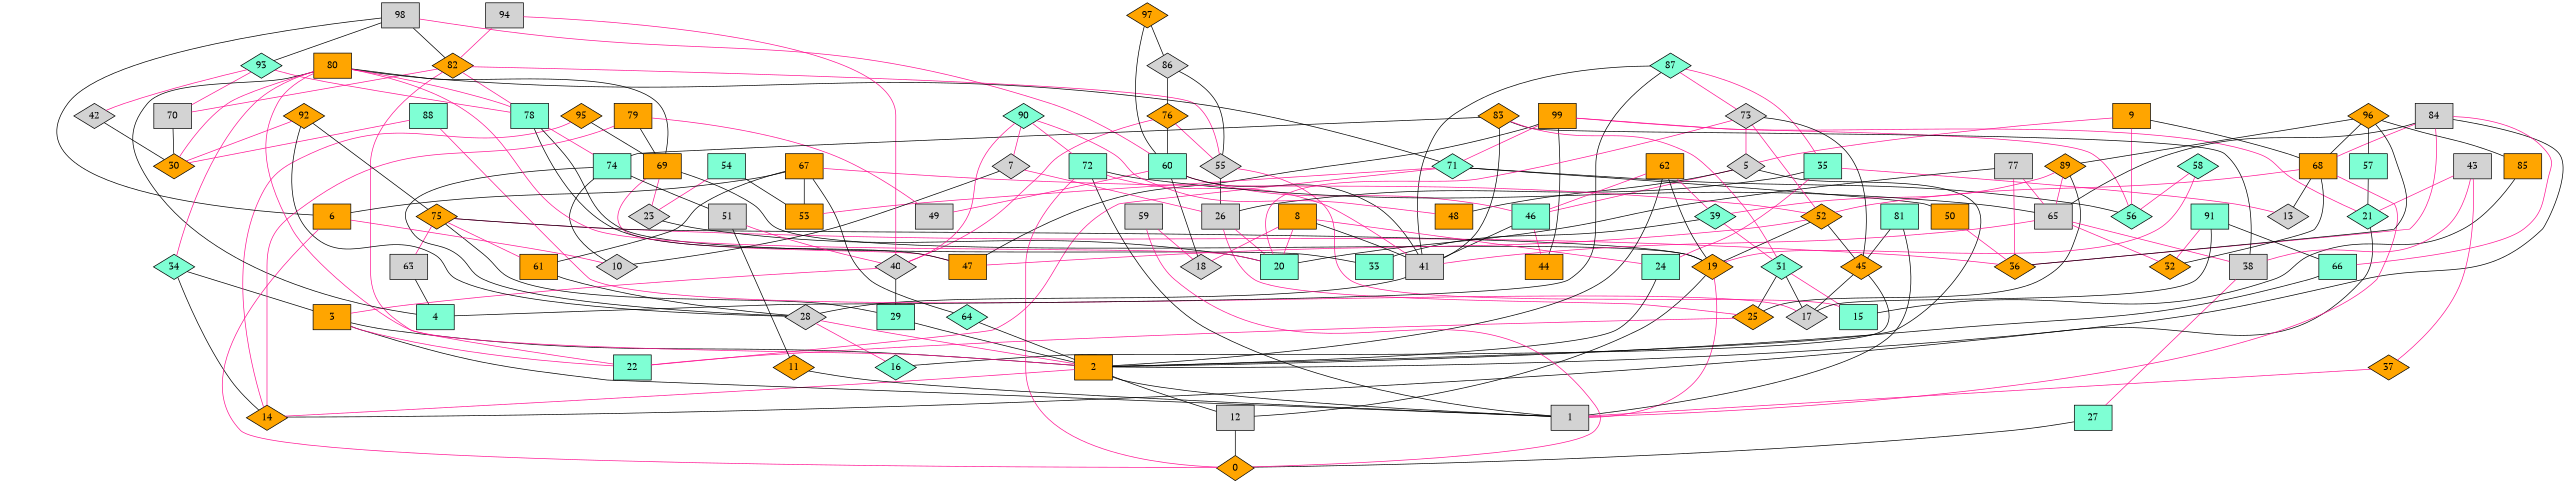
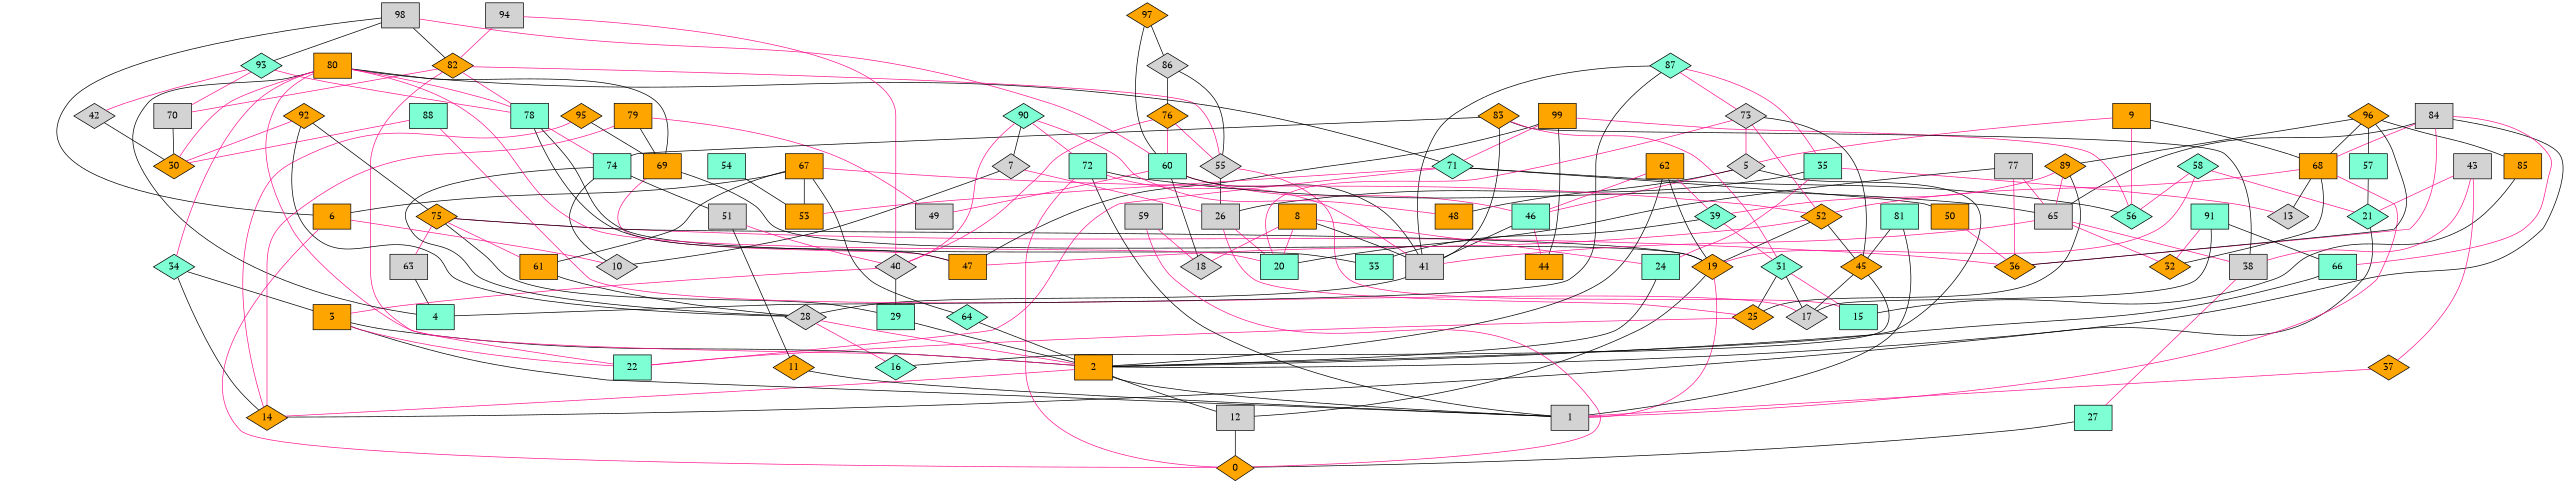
(1935, 129) -> (2283, 191)
(1017, 141) -> (1017, 141)
(1168, 141) -> (1168, 141)
(649, 217) -> none
